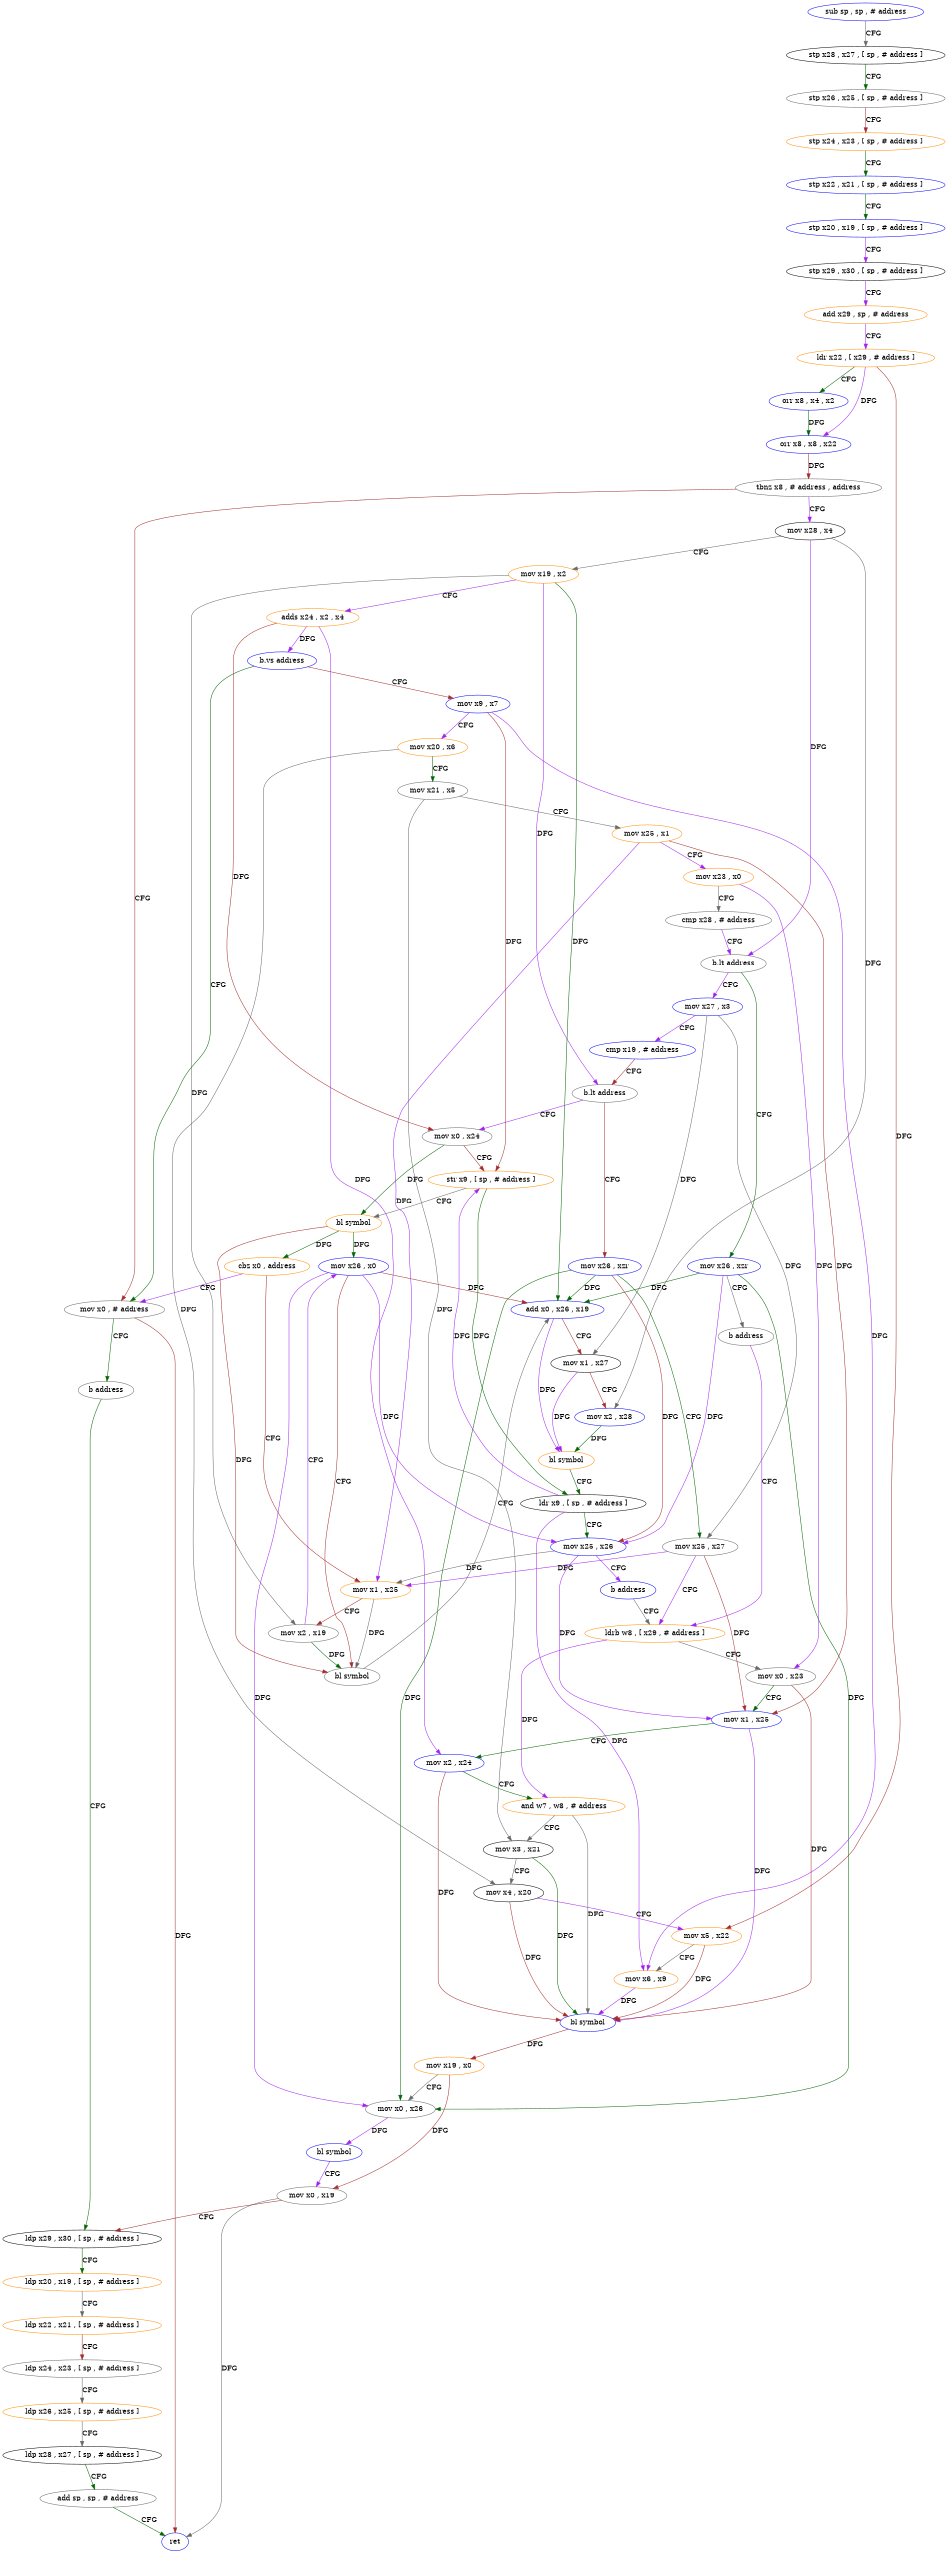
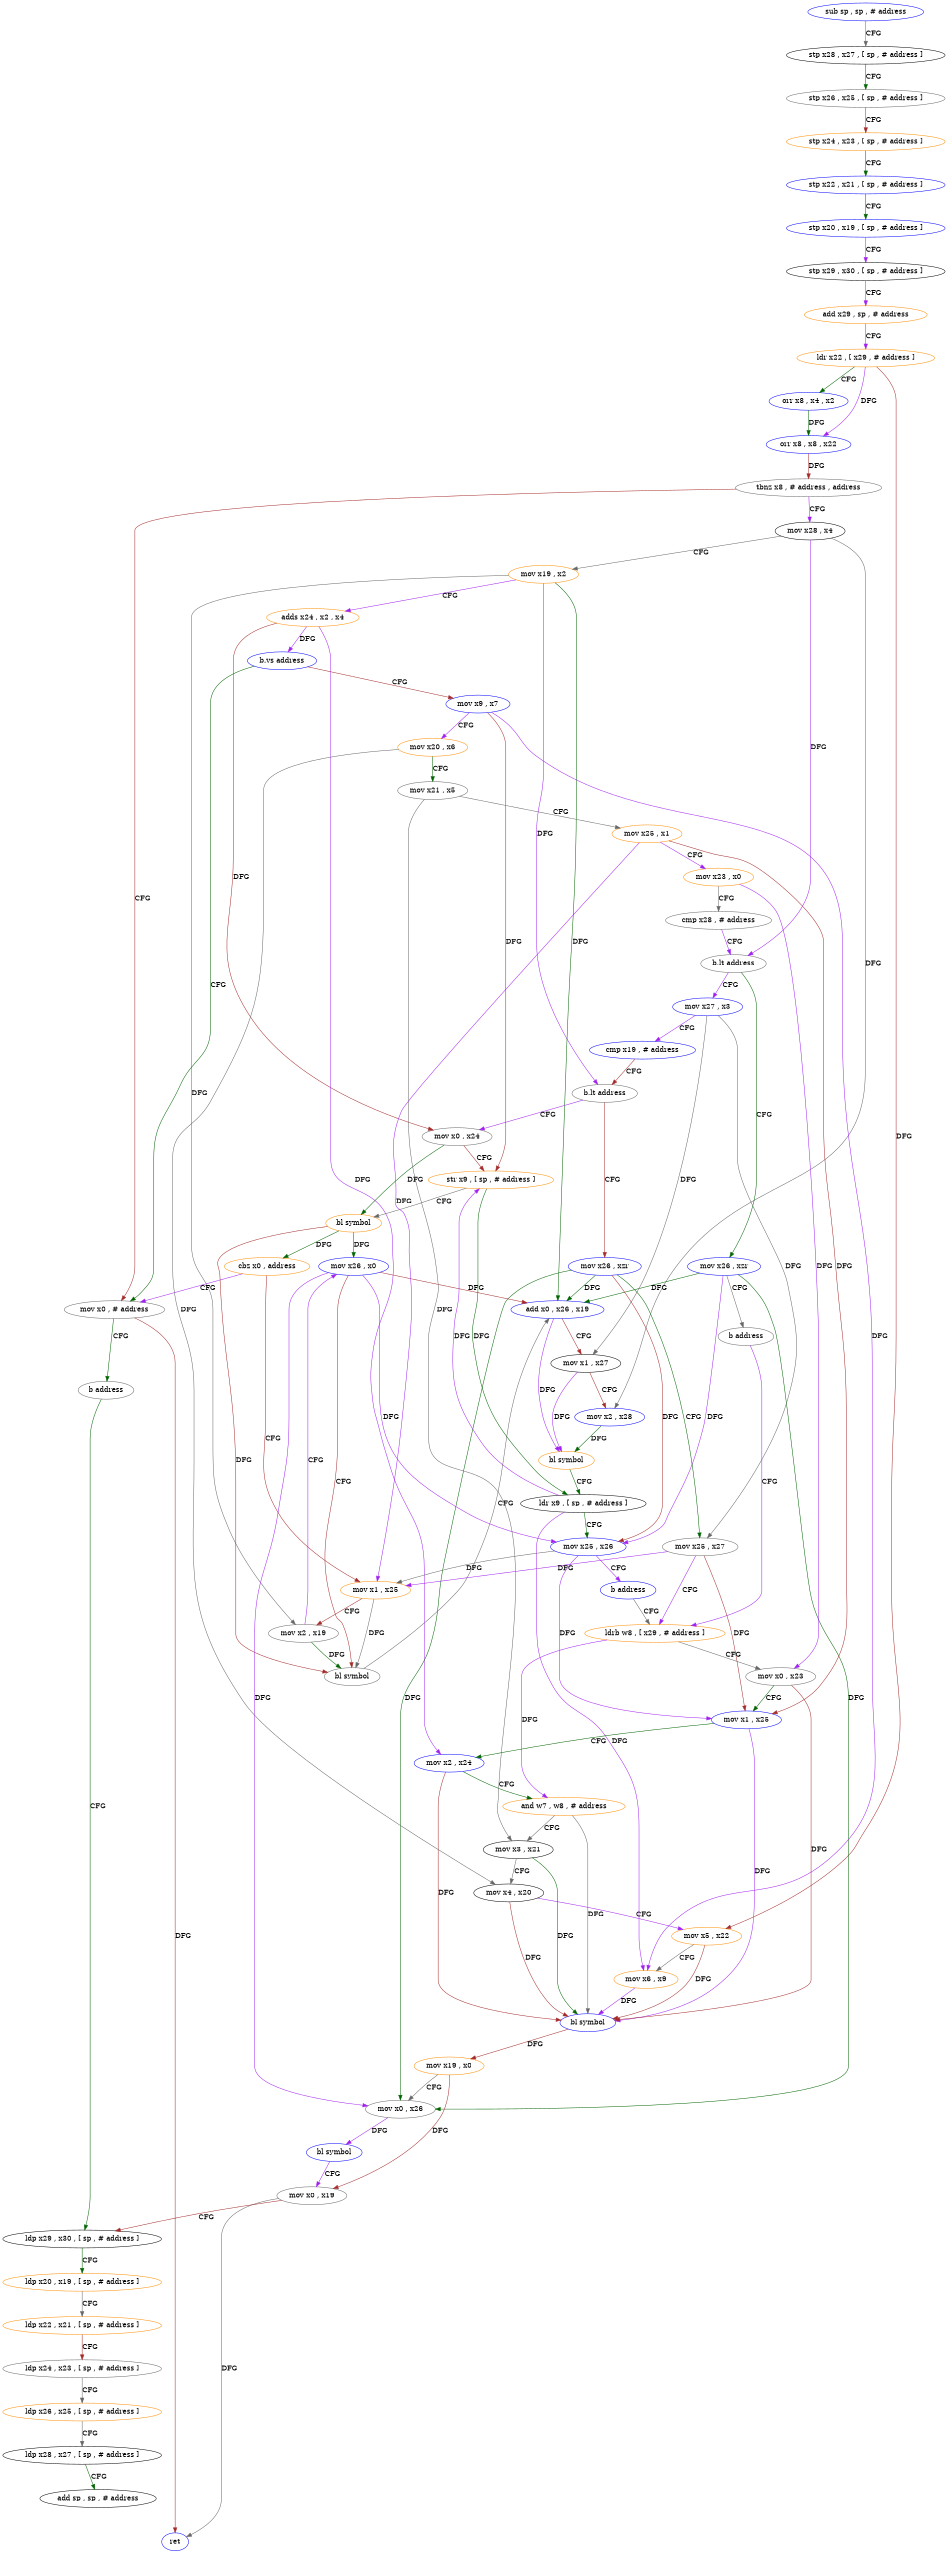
(98, 2499) -> (98, 2499)
(137, 2520) -> none
